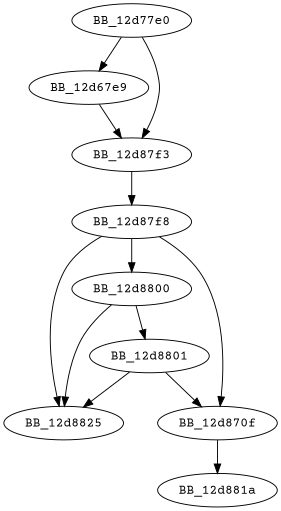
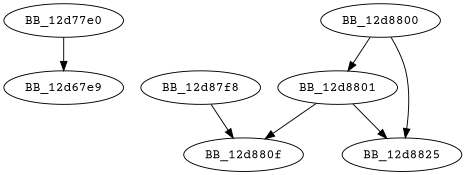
(132, 155) -> none
(132, 251) -> none
(53, 307) -> none
(217, 423) -> (244, 155)
(217, 490) -> none
